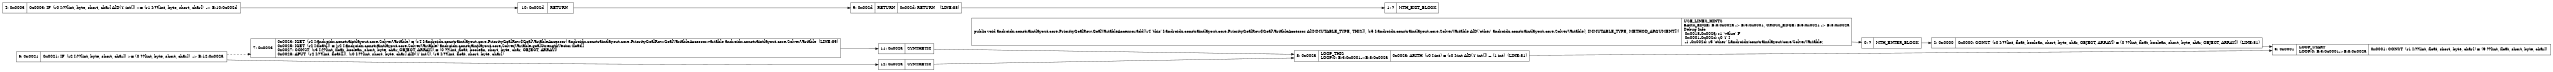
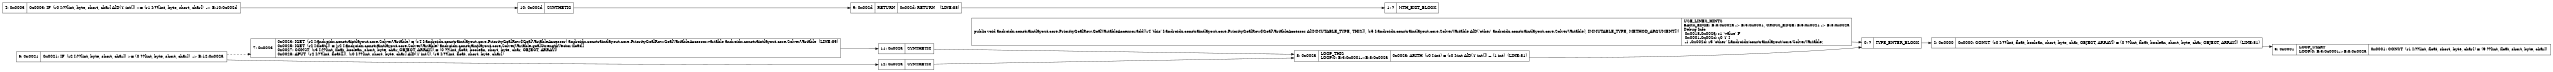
(559, 8) -> (559, 8)
(1897, 43) -> (1897, 43)
(1899, 53) -> (1694, 56)
